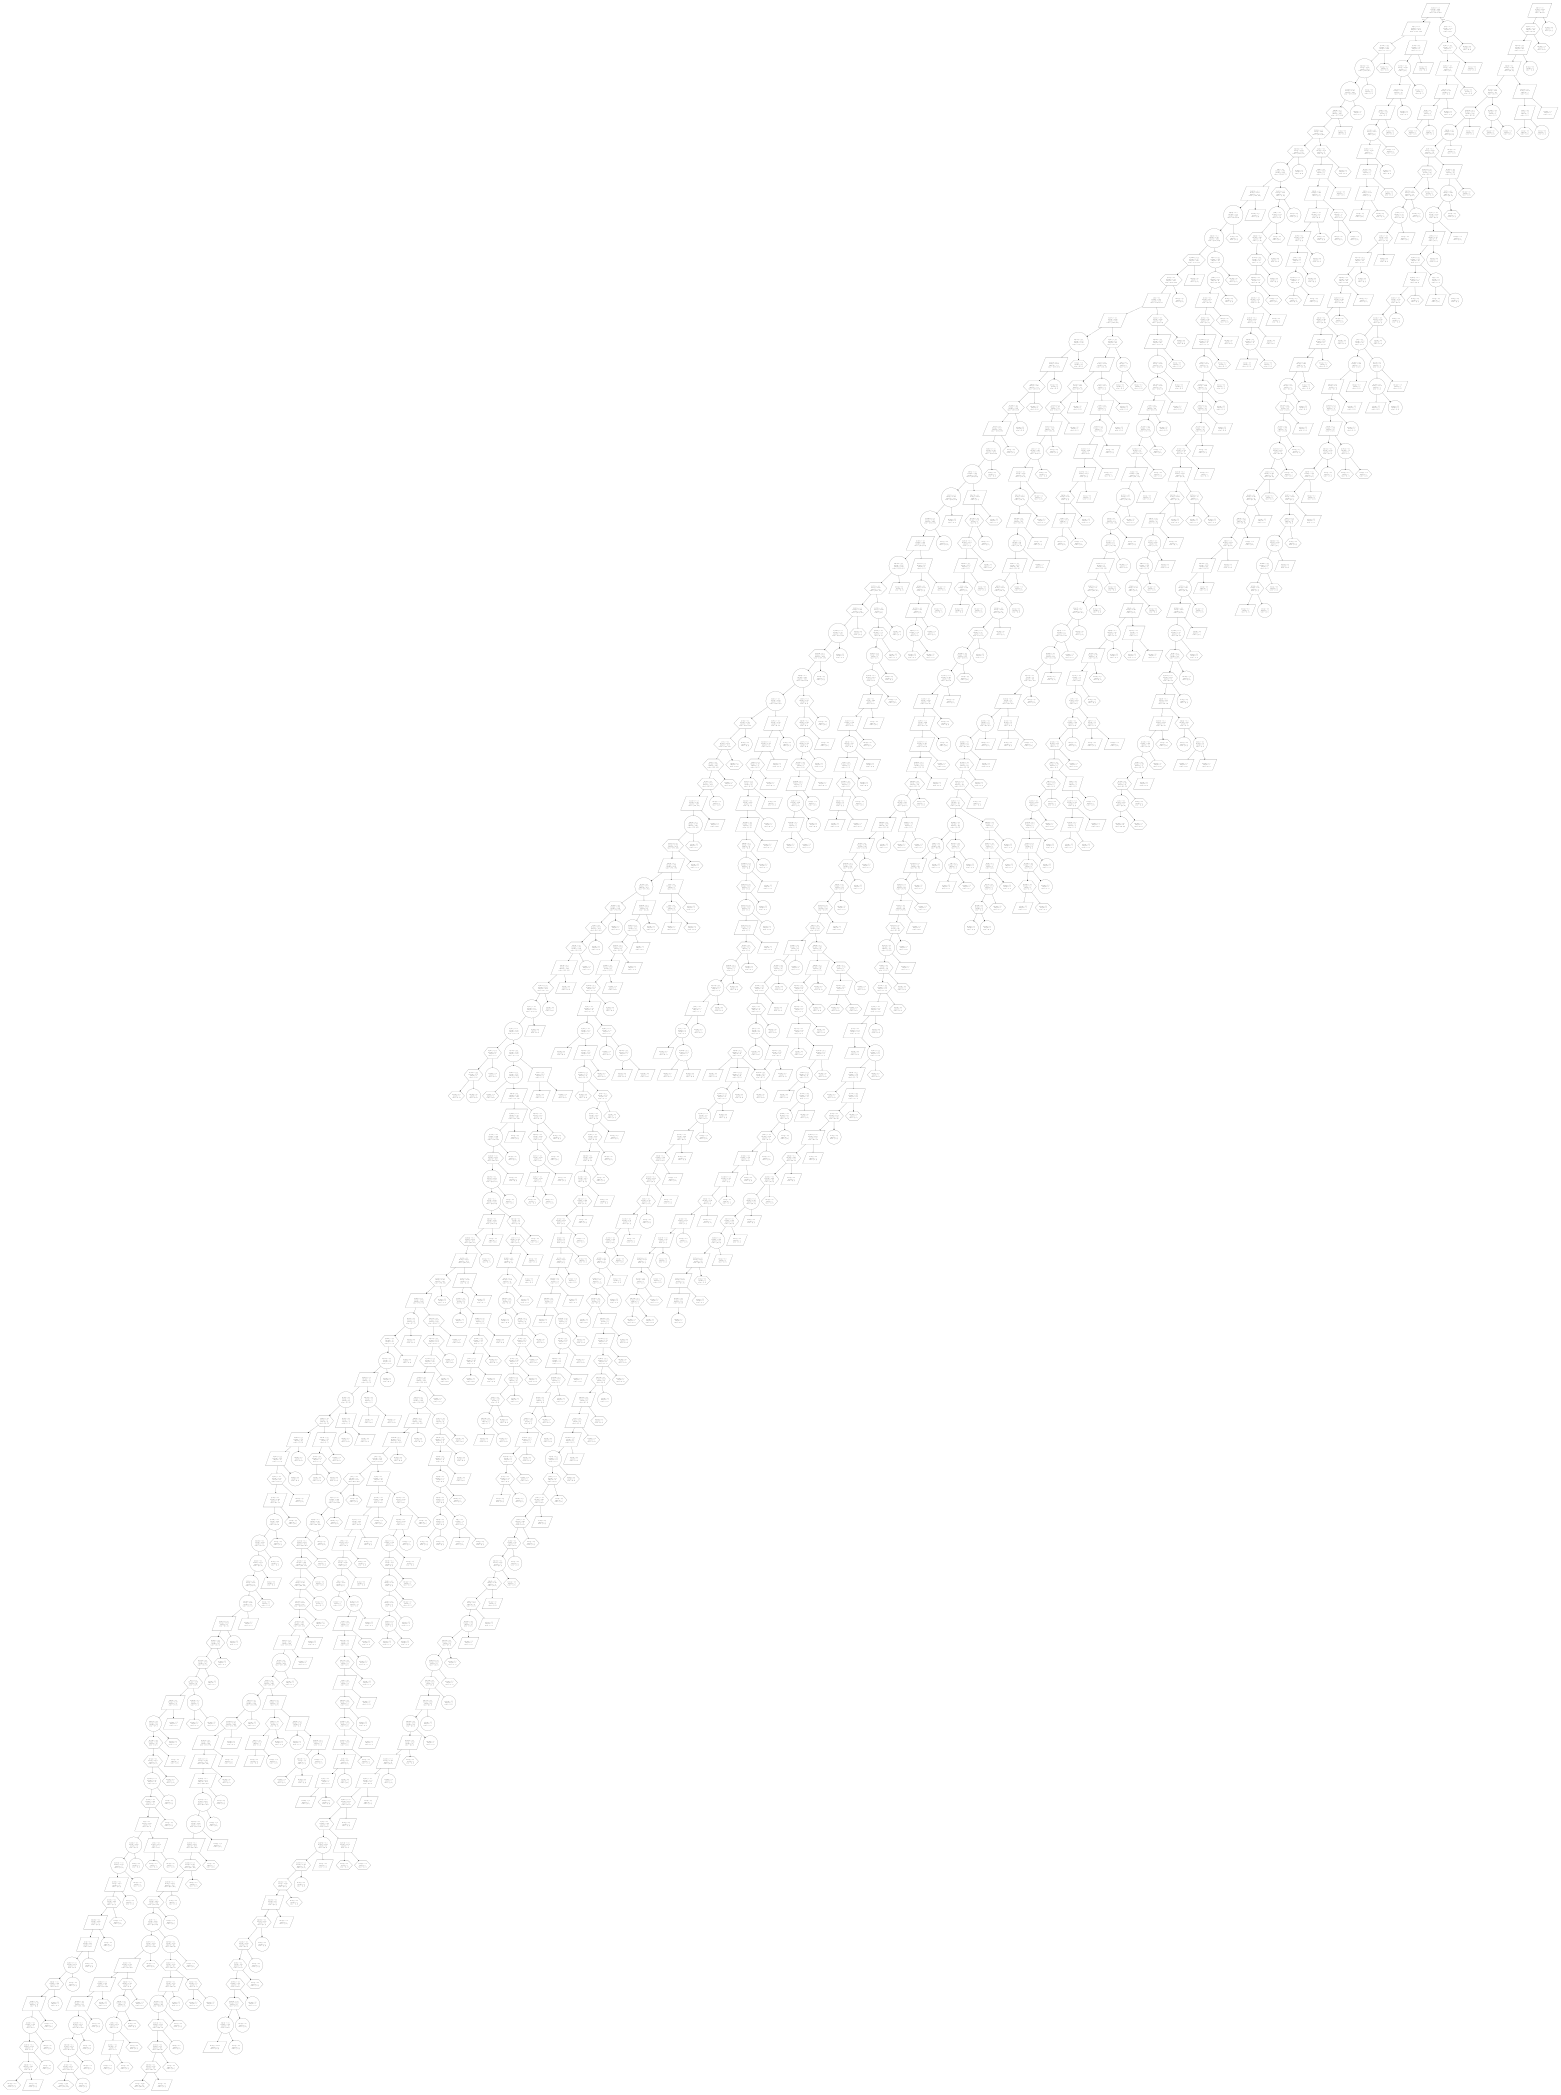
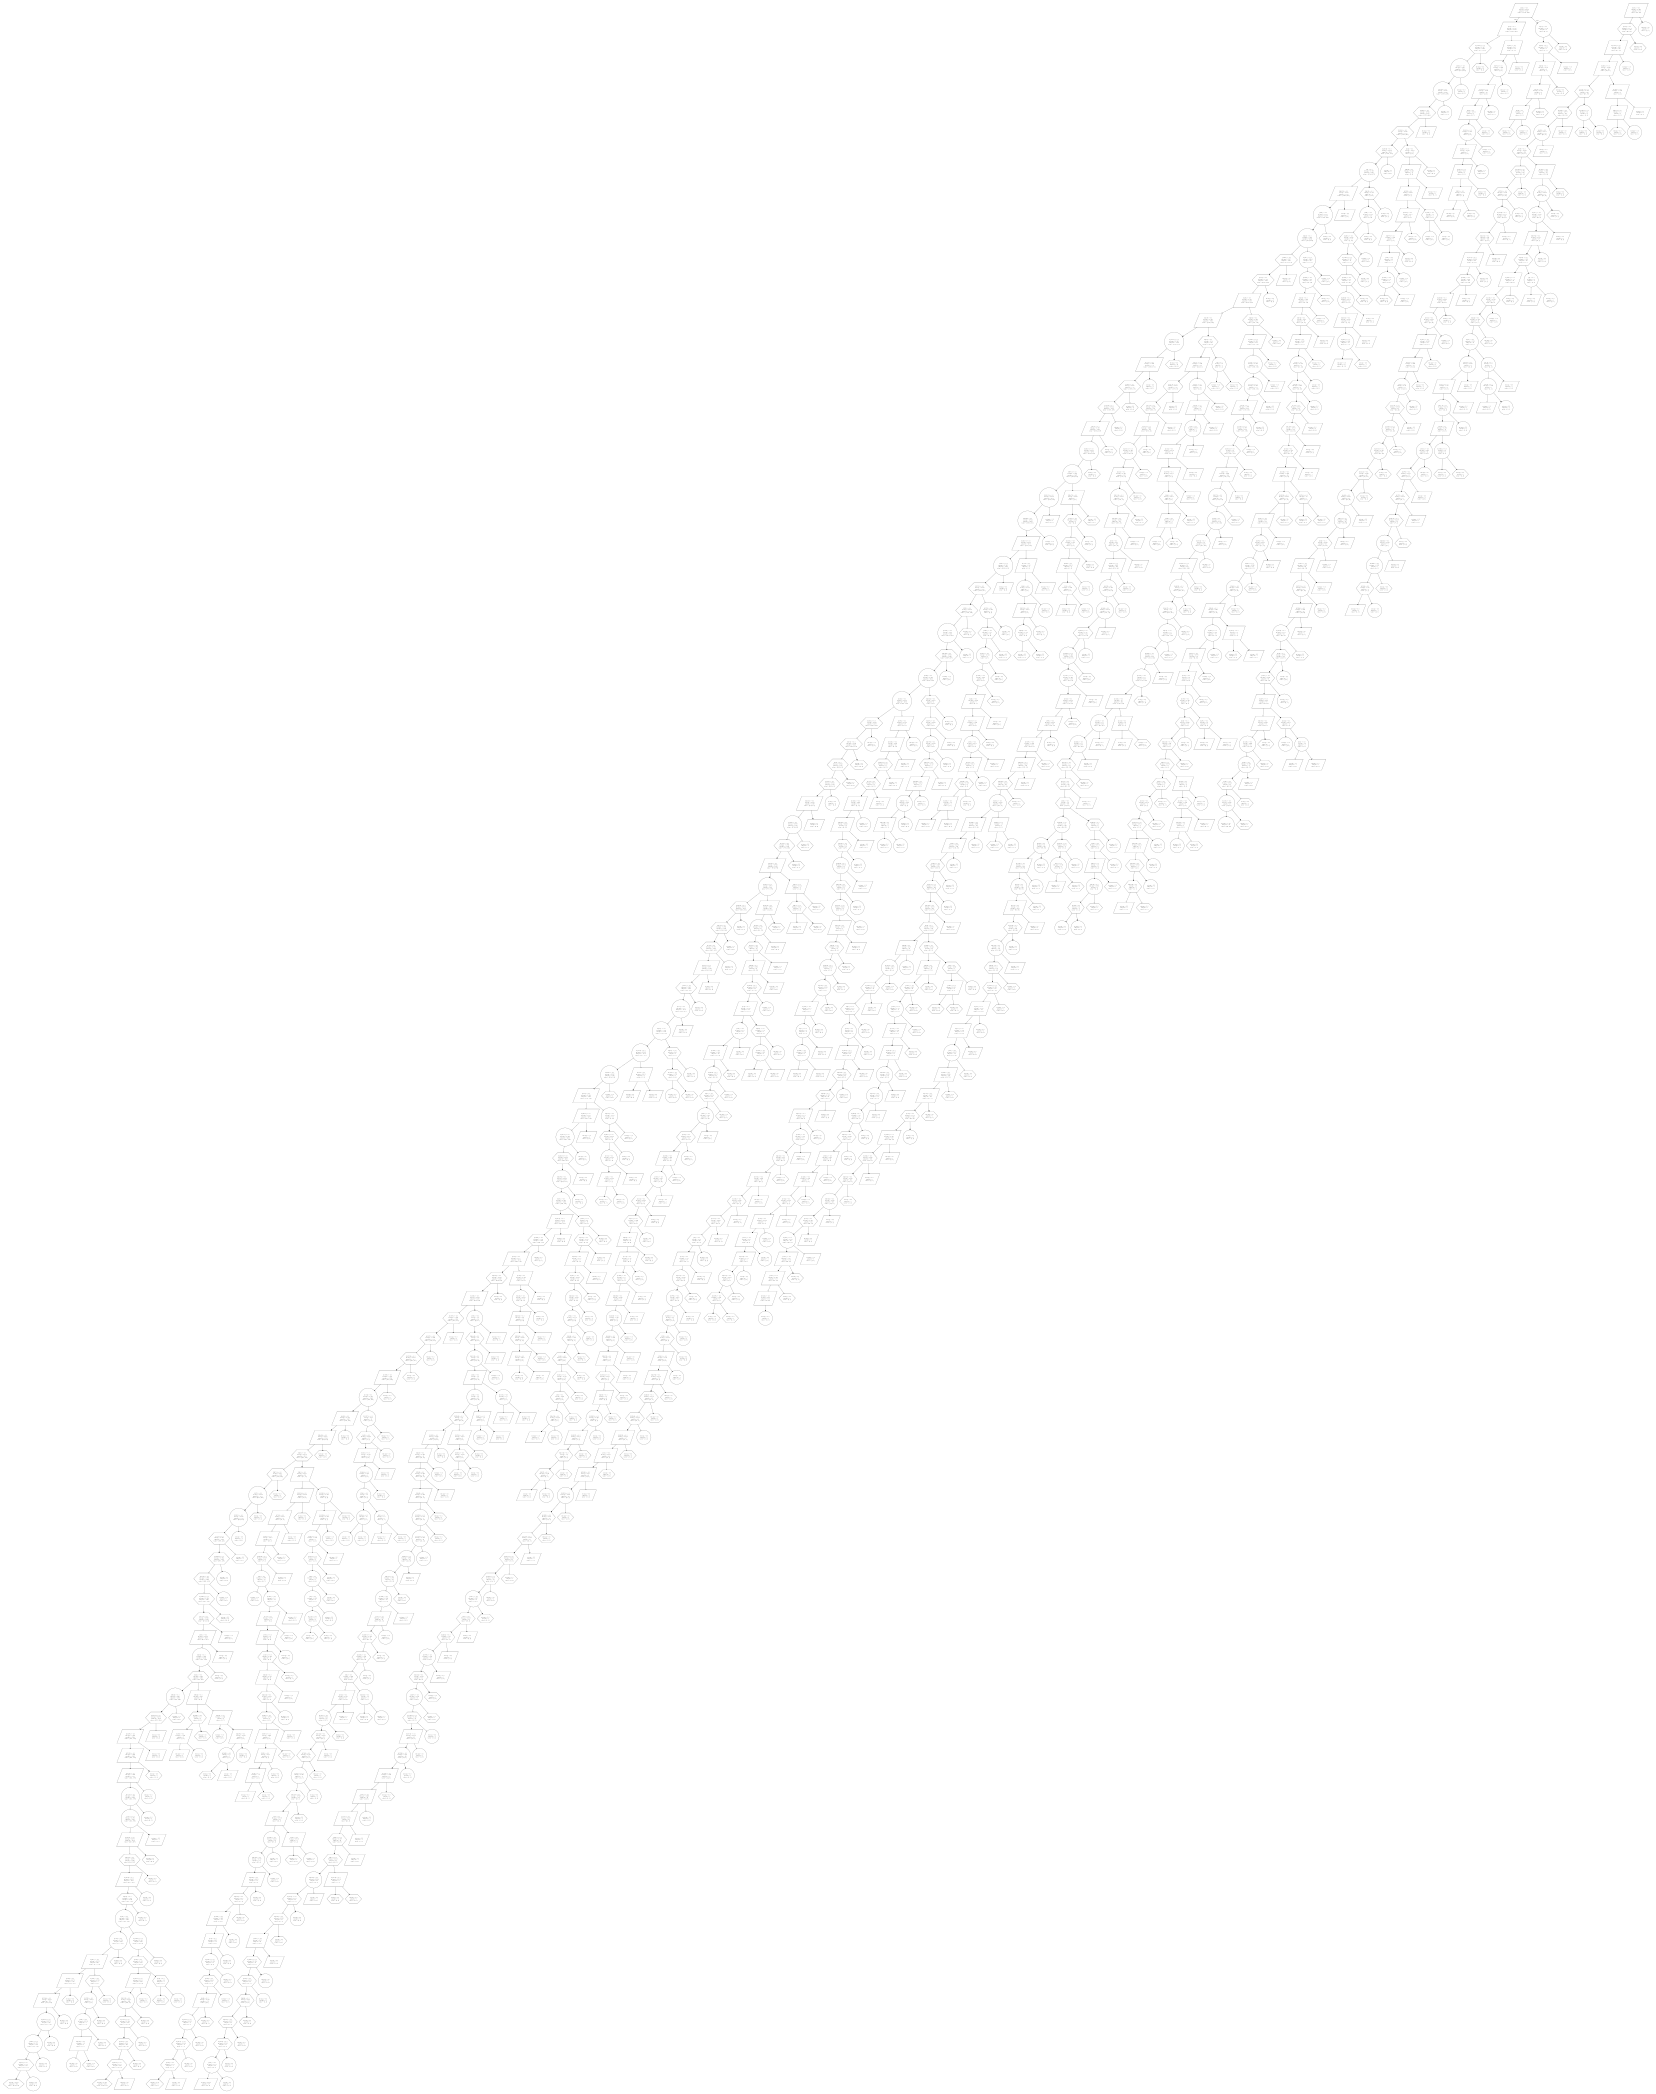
(748, 1063) -> (834, 1085)
